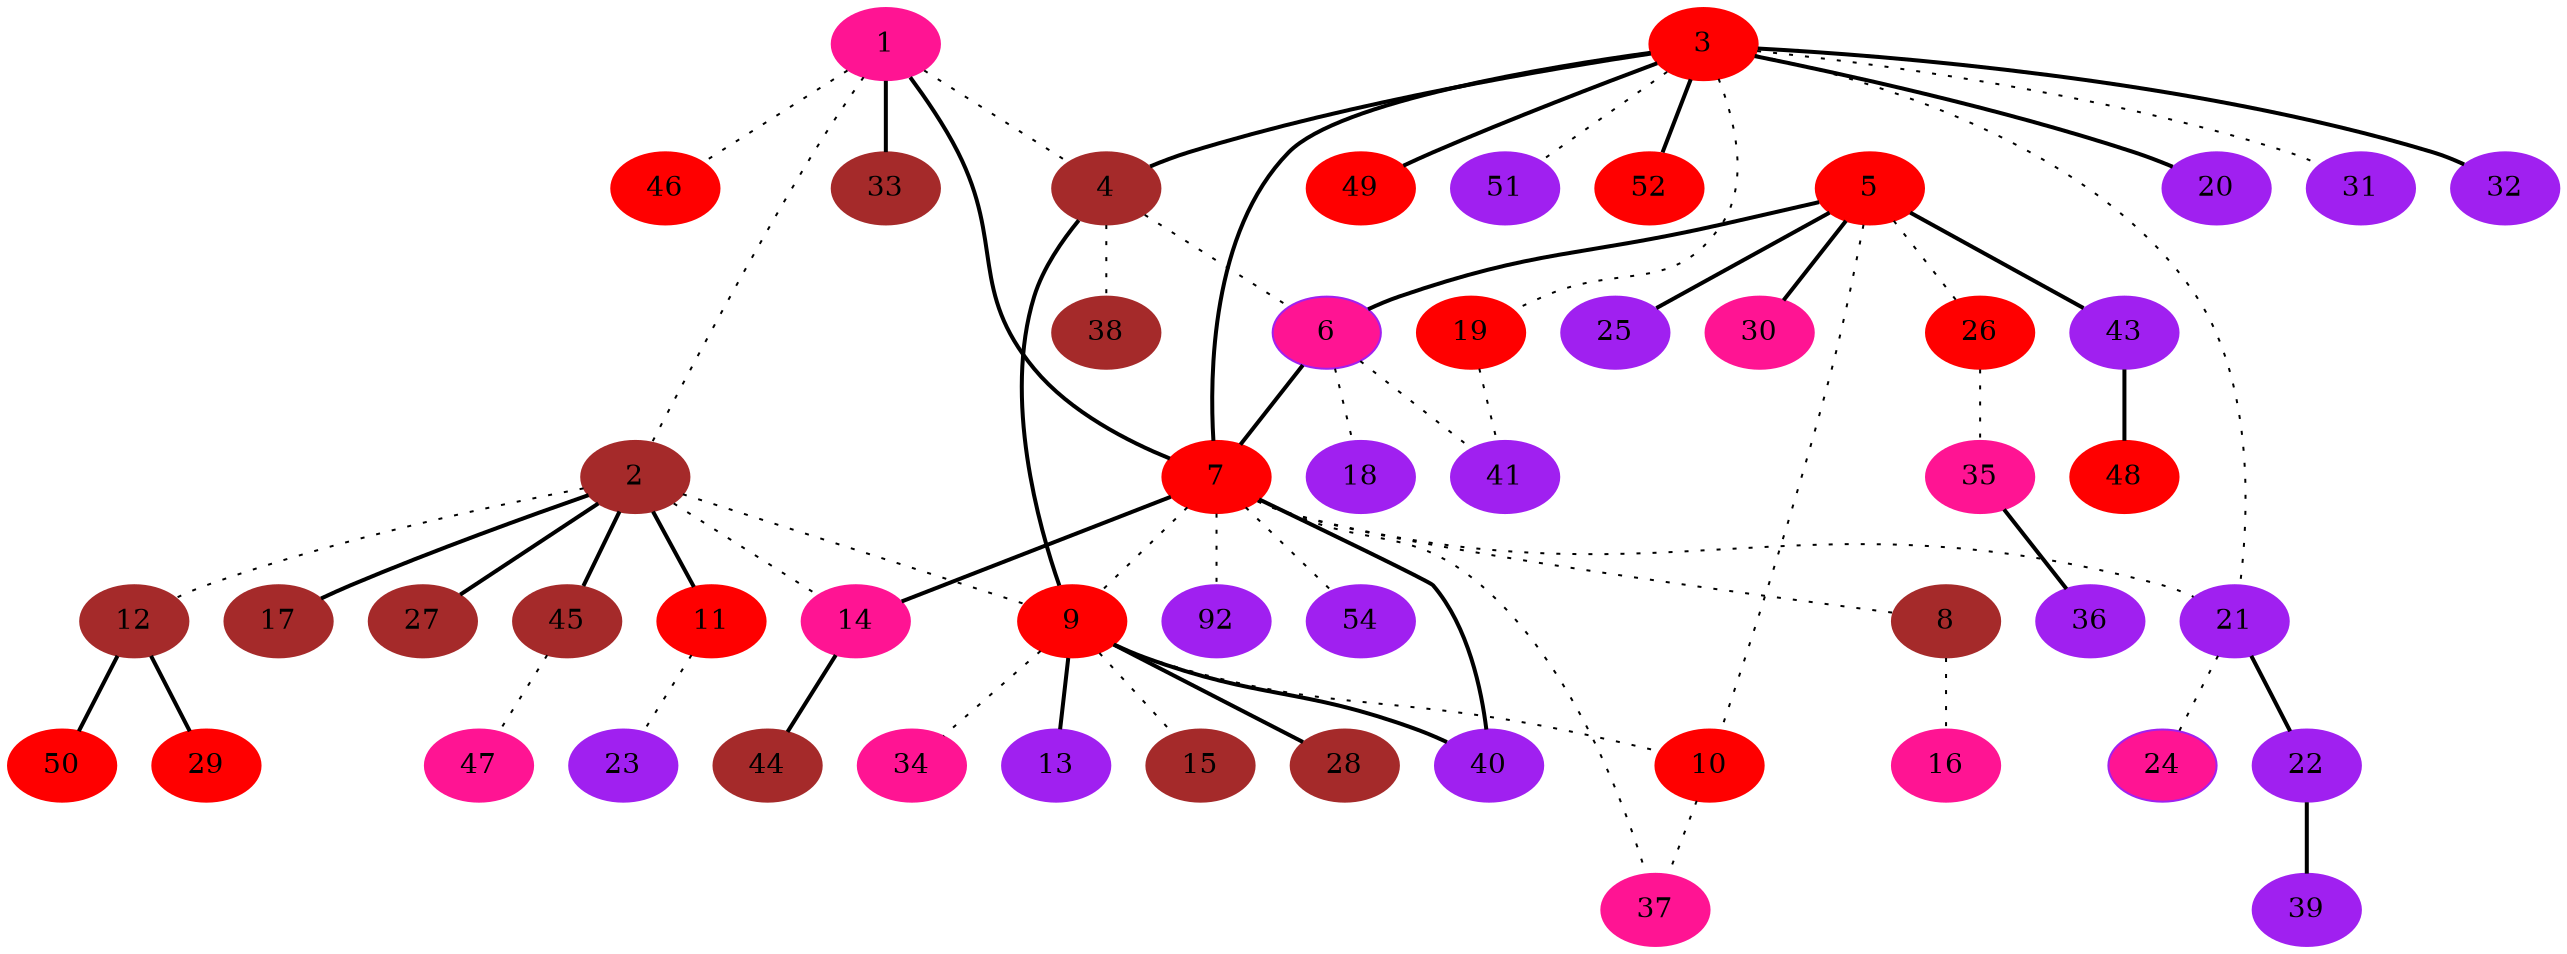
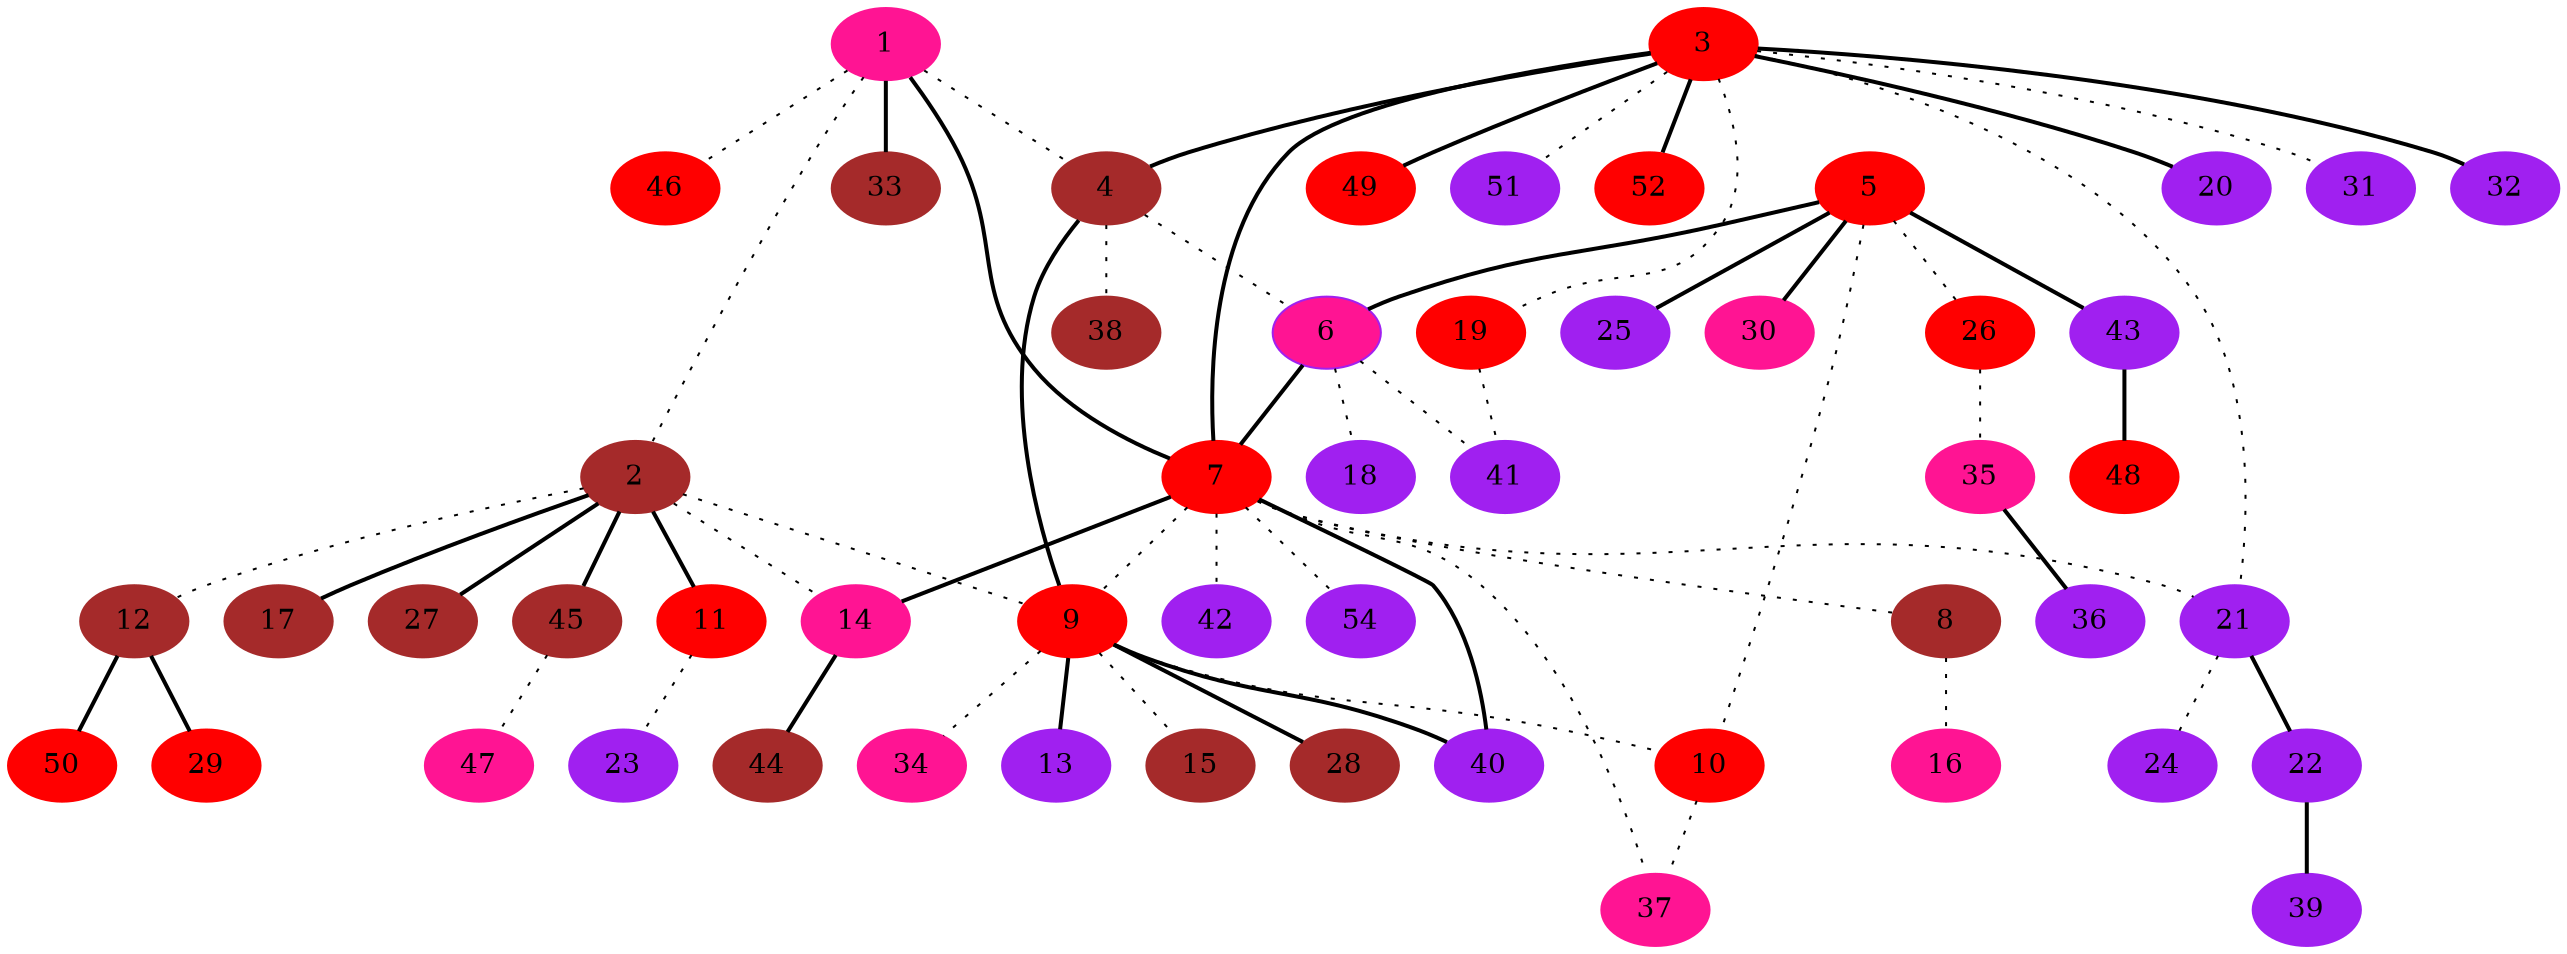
(1217, 621) -> (1217, 621)
(2162, 766) -> (2162, 766)
